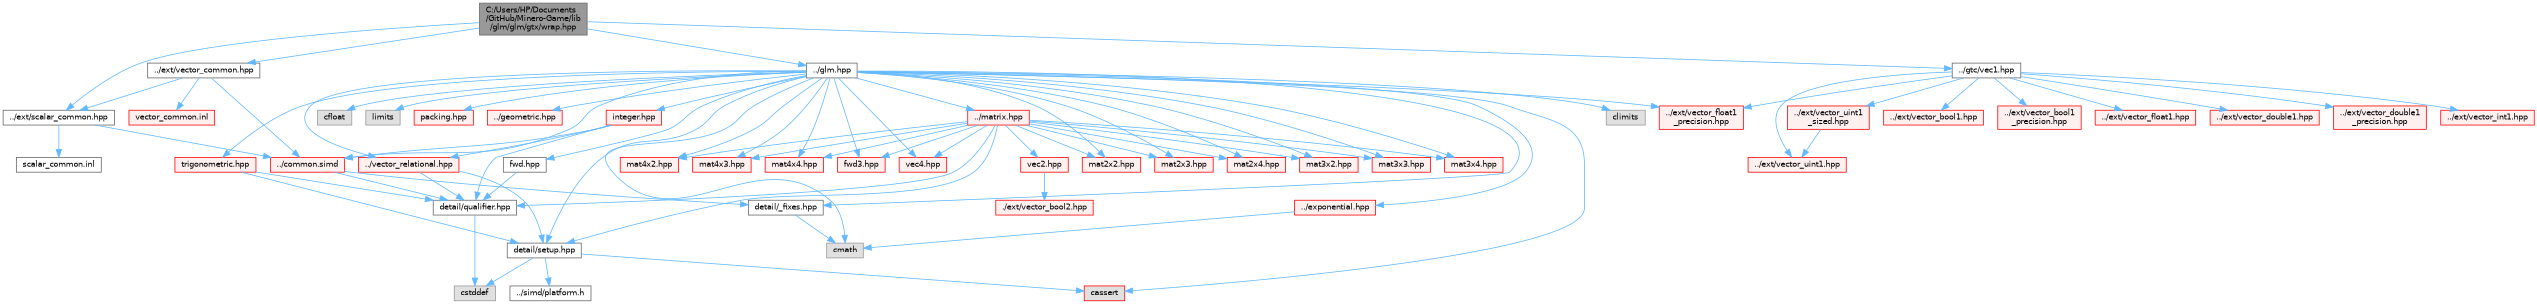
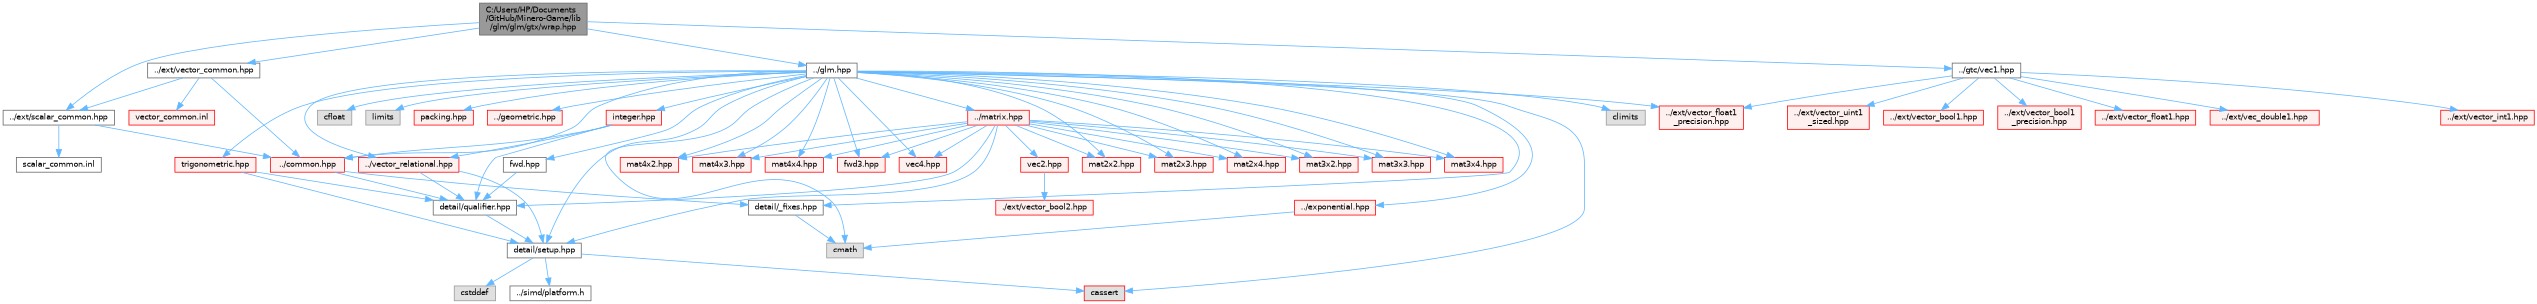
(2265, 118) -> (2265, 118)
(2380, 118) -> none
(307, 165) -> (307, 165)
(1797, 165) -> none
(475, 247) -> (506, 227)
